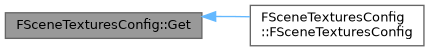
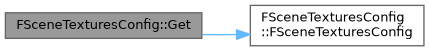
(233, 17) -> (219, 35)
